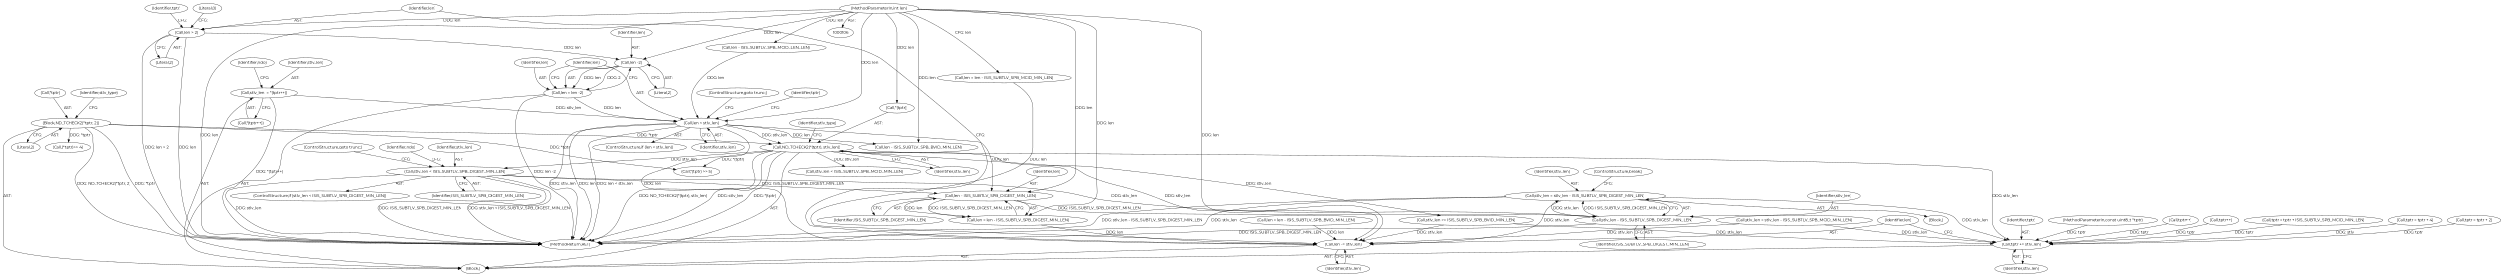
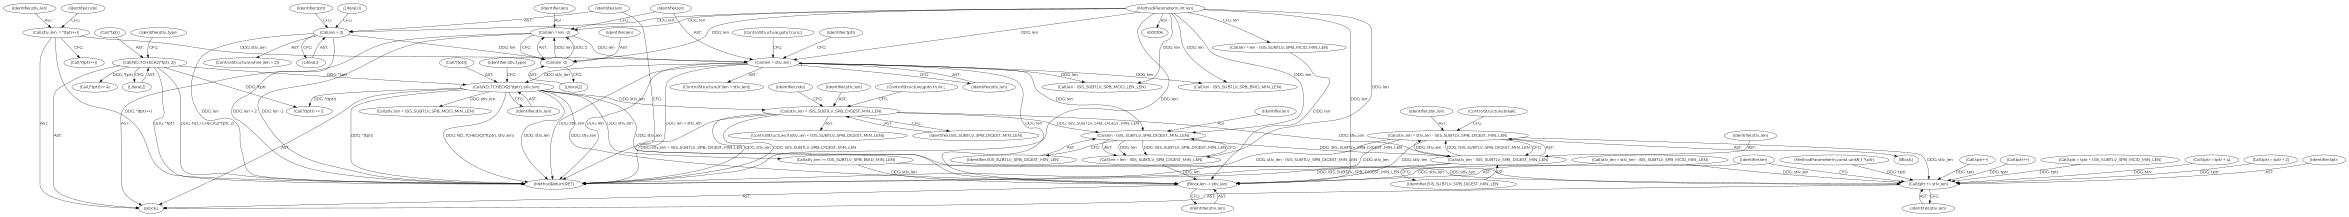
(841, 33) -> (1155, 33)
(897, 55) -> (851, 12)
none -> (247, 63)
(706, 74) -> (941, 67)
(246, 108) -> none
(71, 123) -> (149, 63)
(1306, 220) -> none
(1343, 245) -> (1207, 184)
